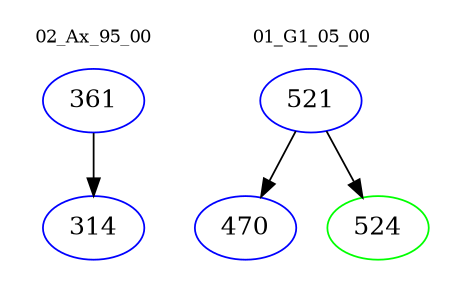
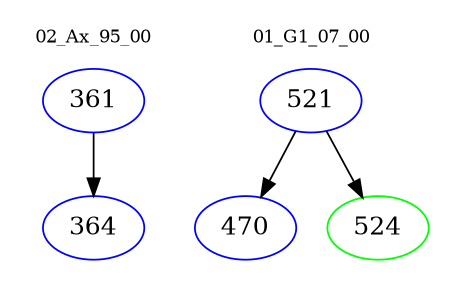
(312, 38) -> (312, 38)
(94, 228) -> (94, 228)
